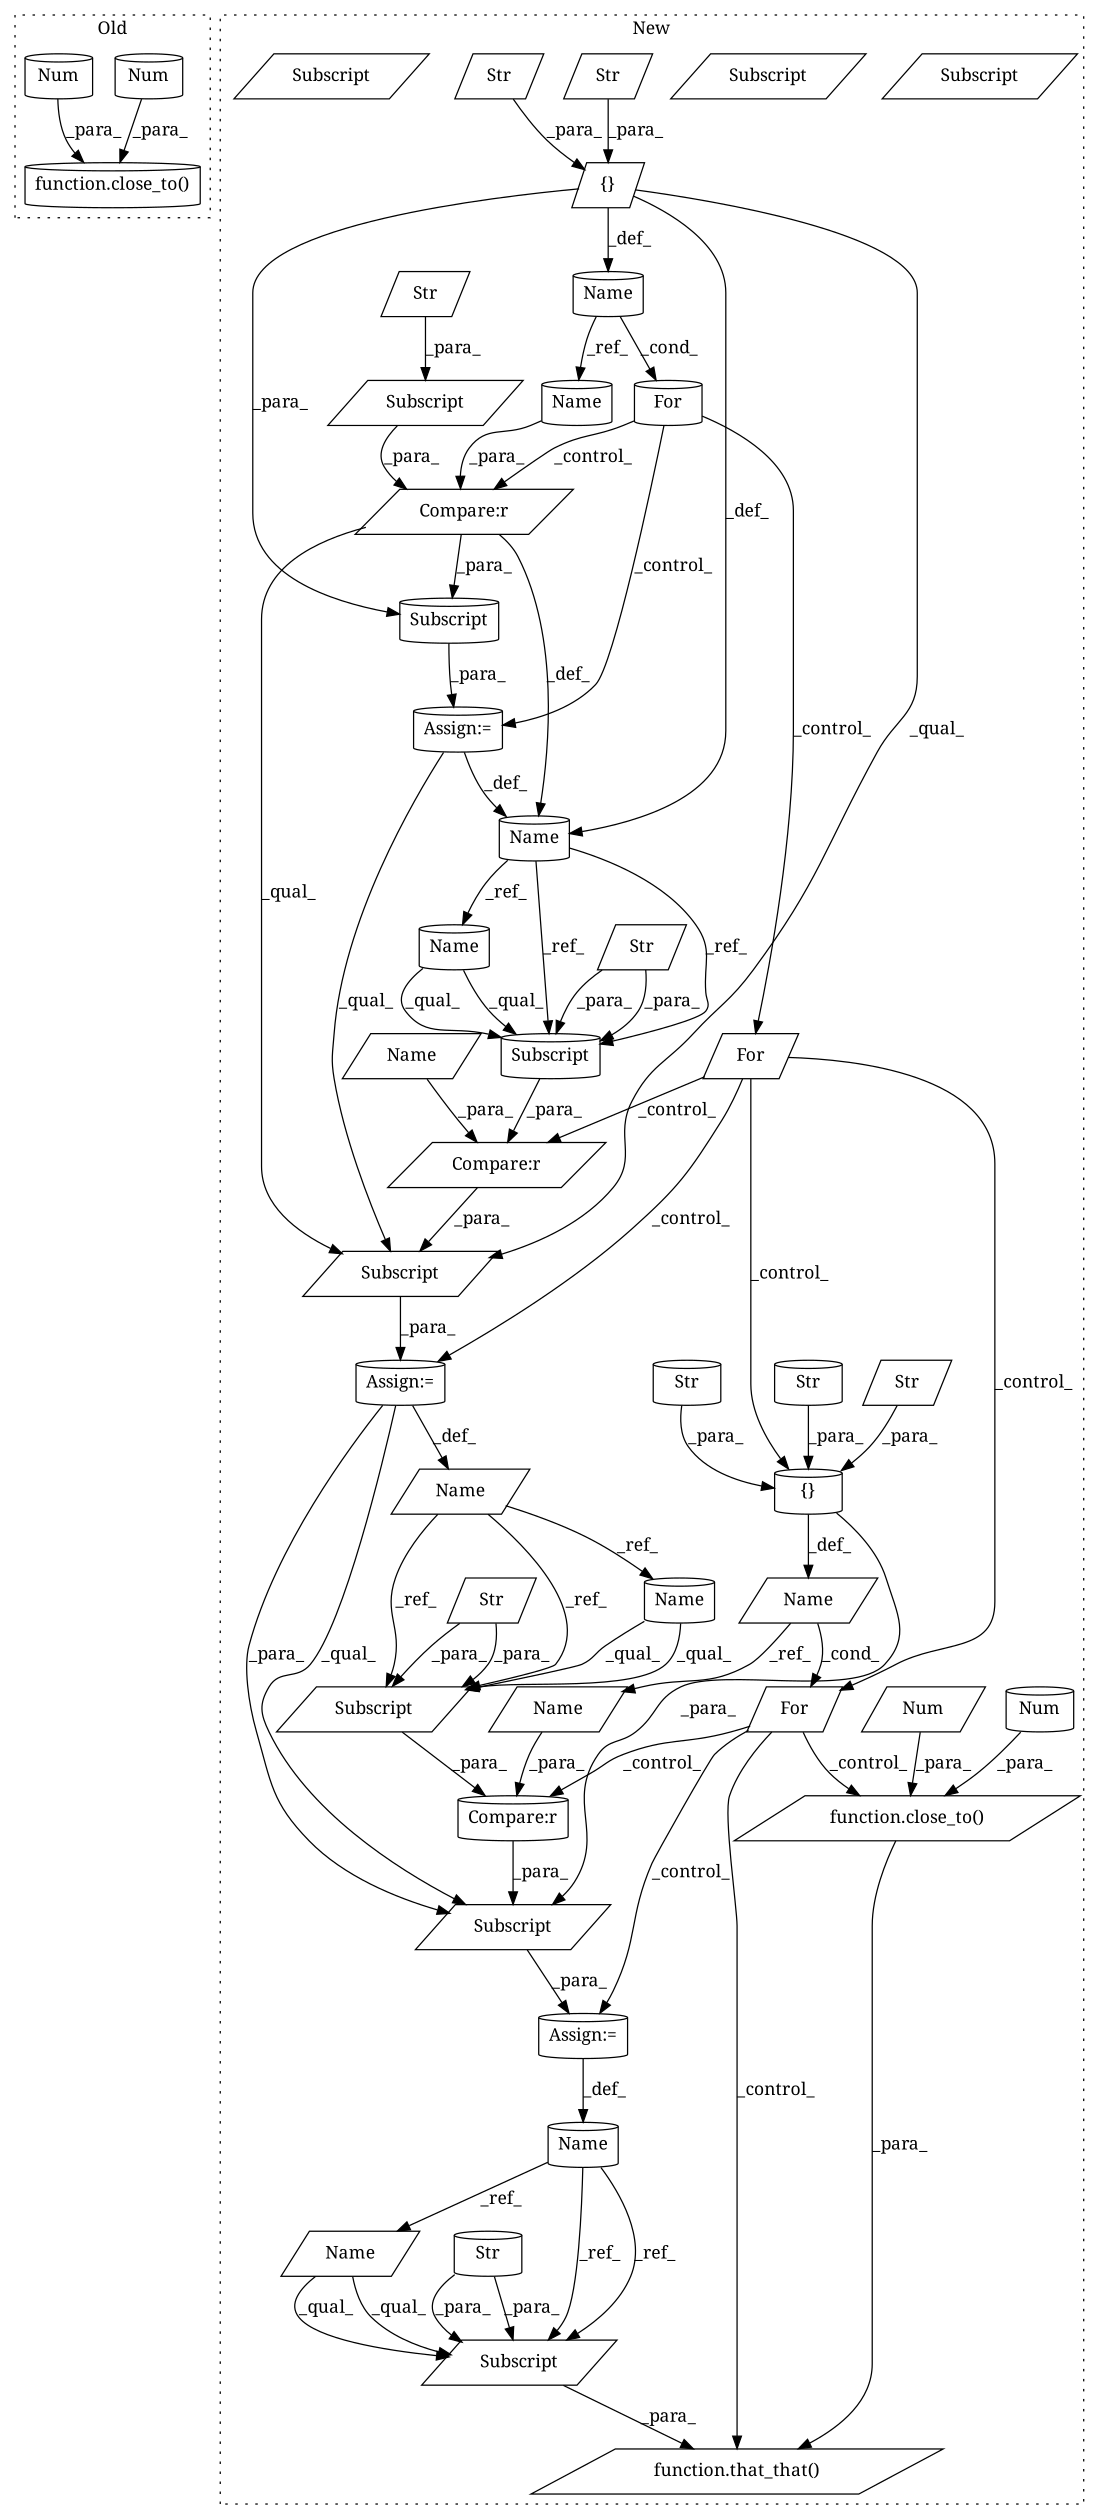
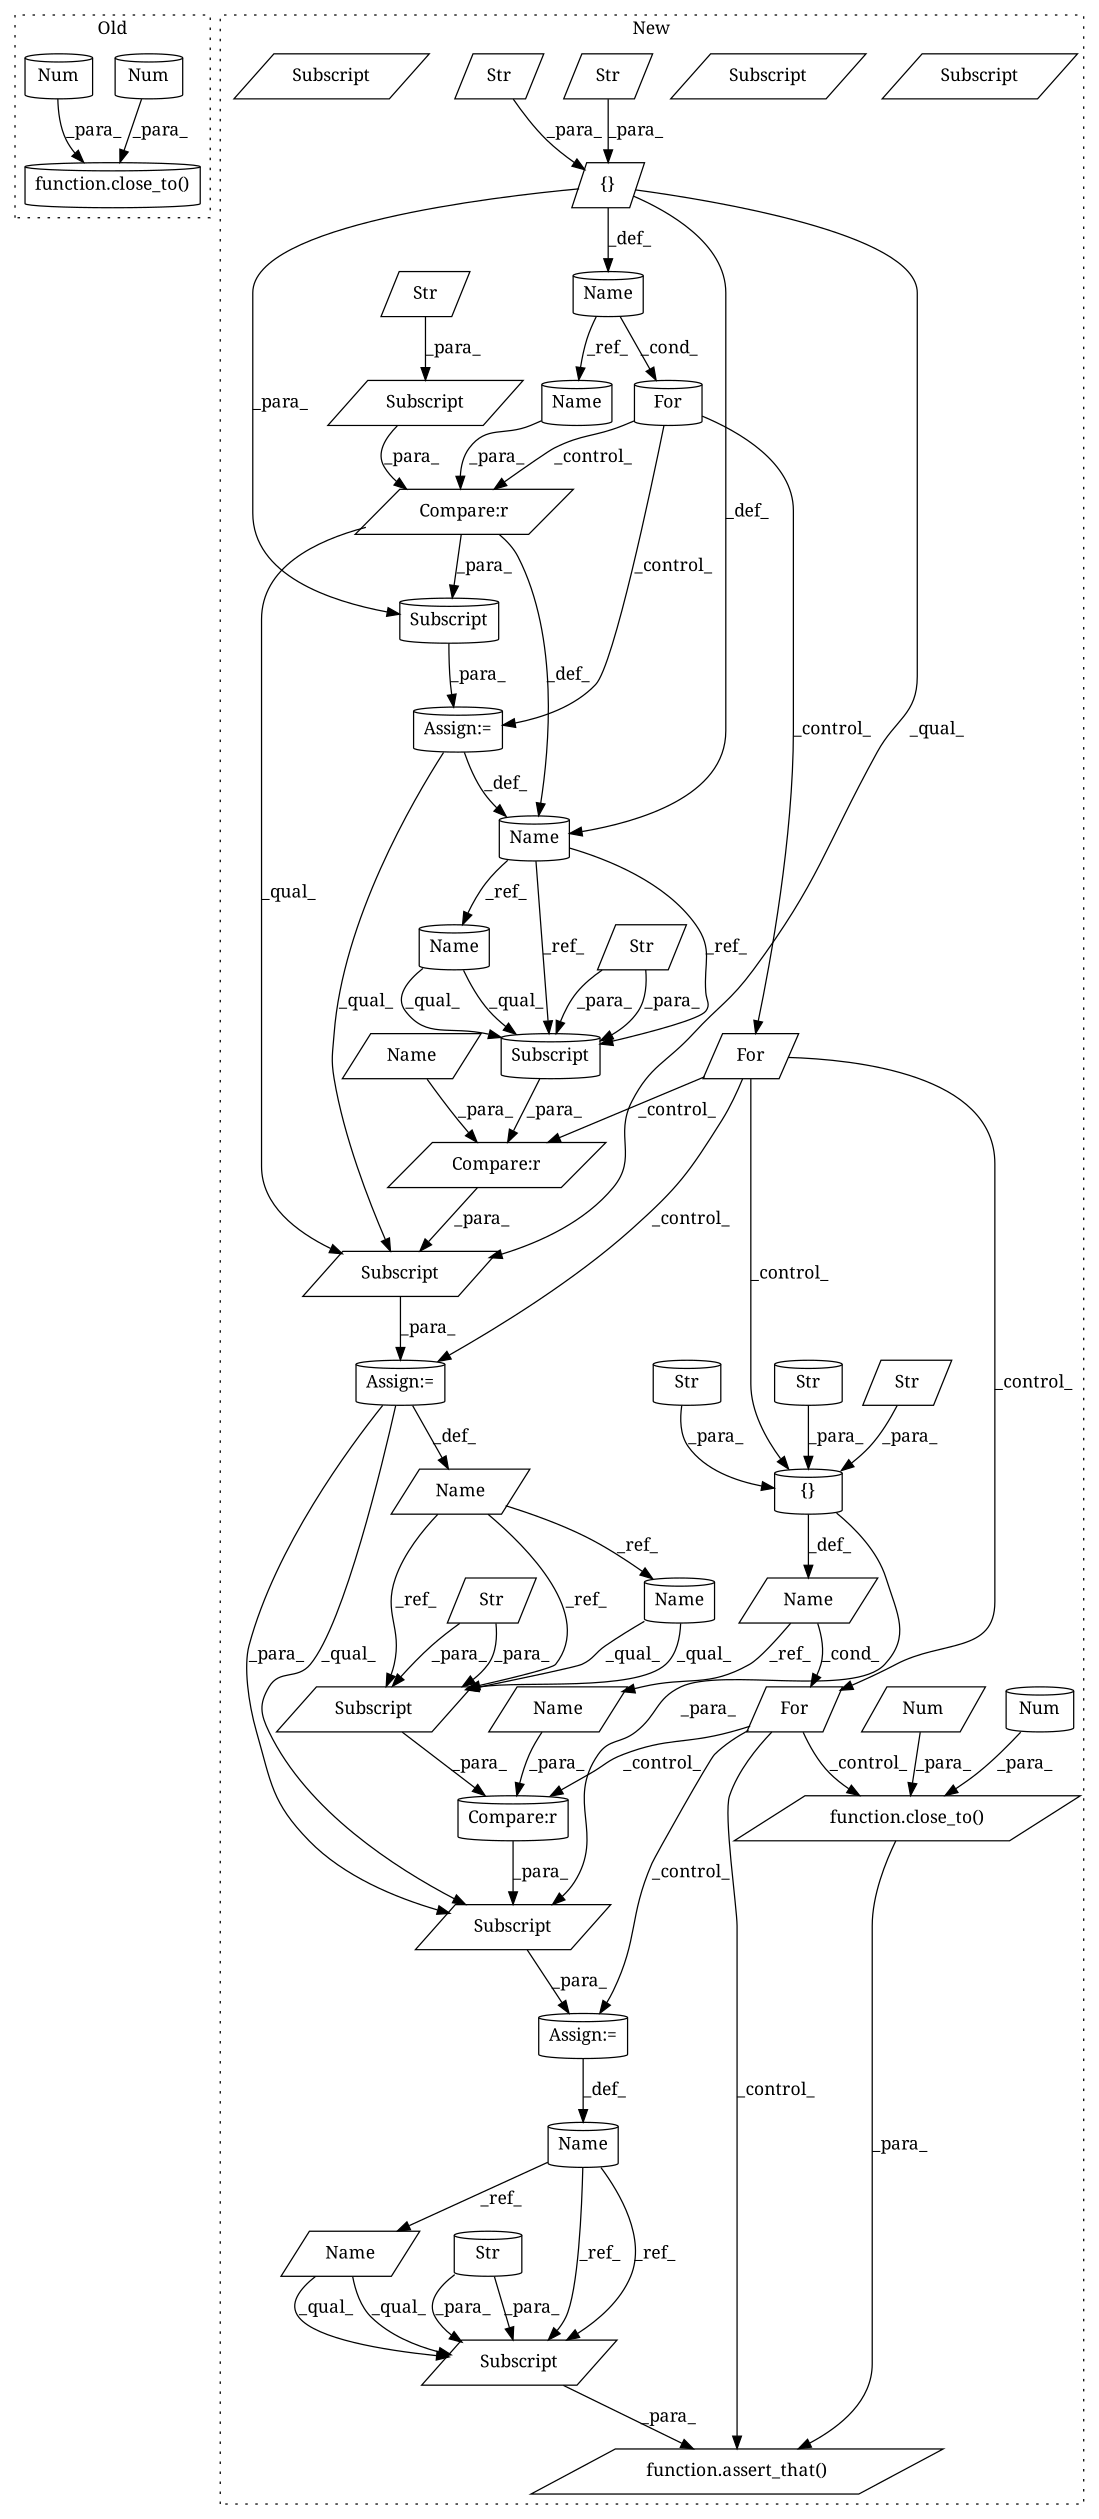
(737, 2471) -> (737, 2471)
